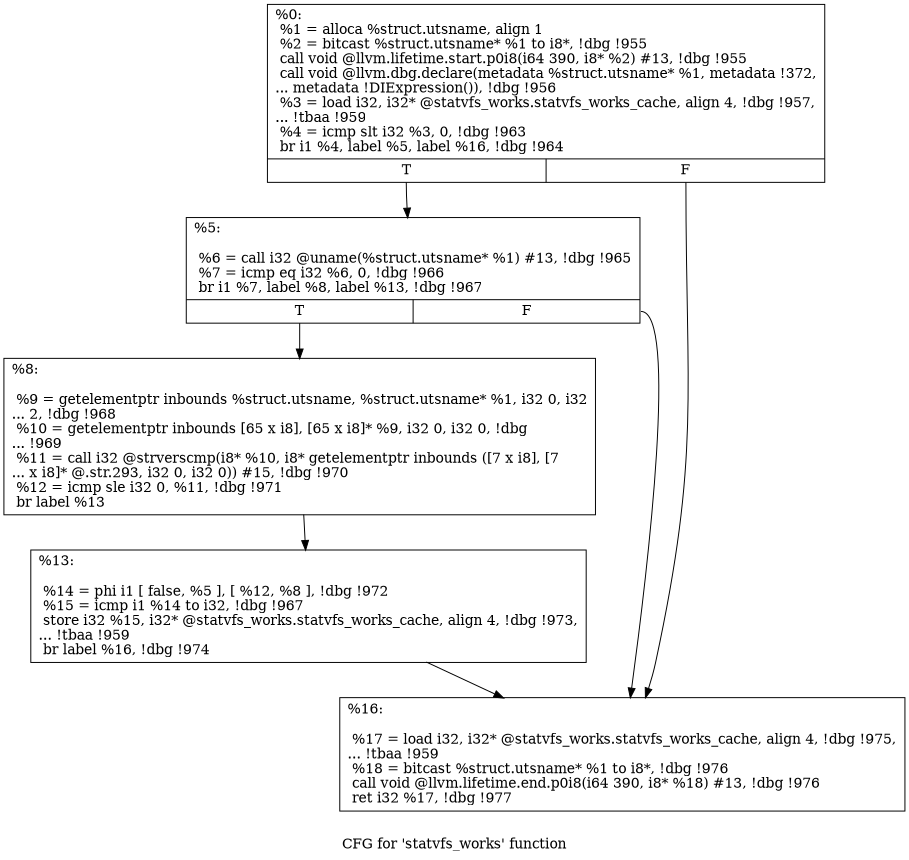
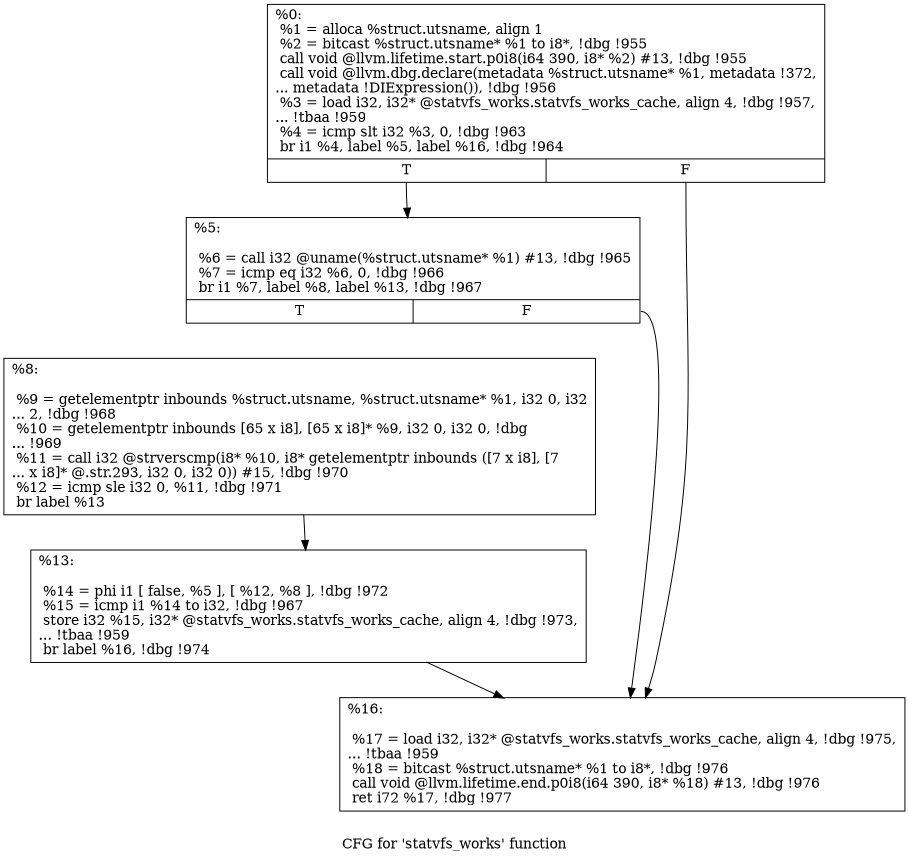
(300, 336) -> none
(430, 798) -> (430, 798)
